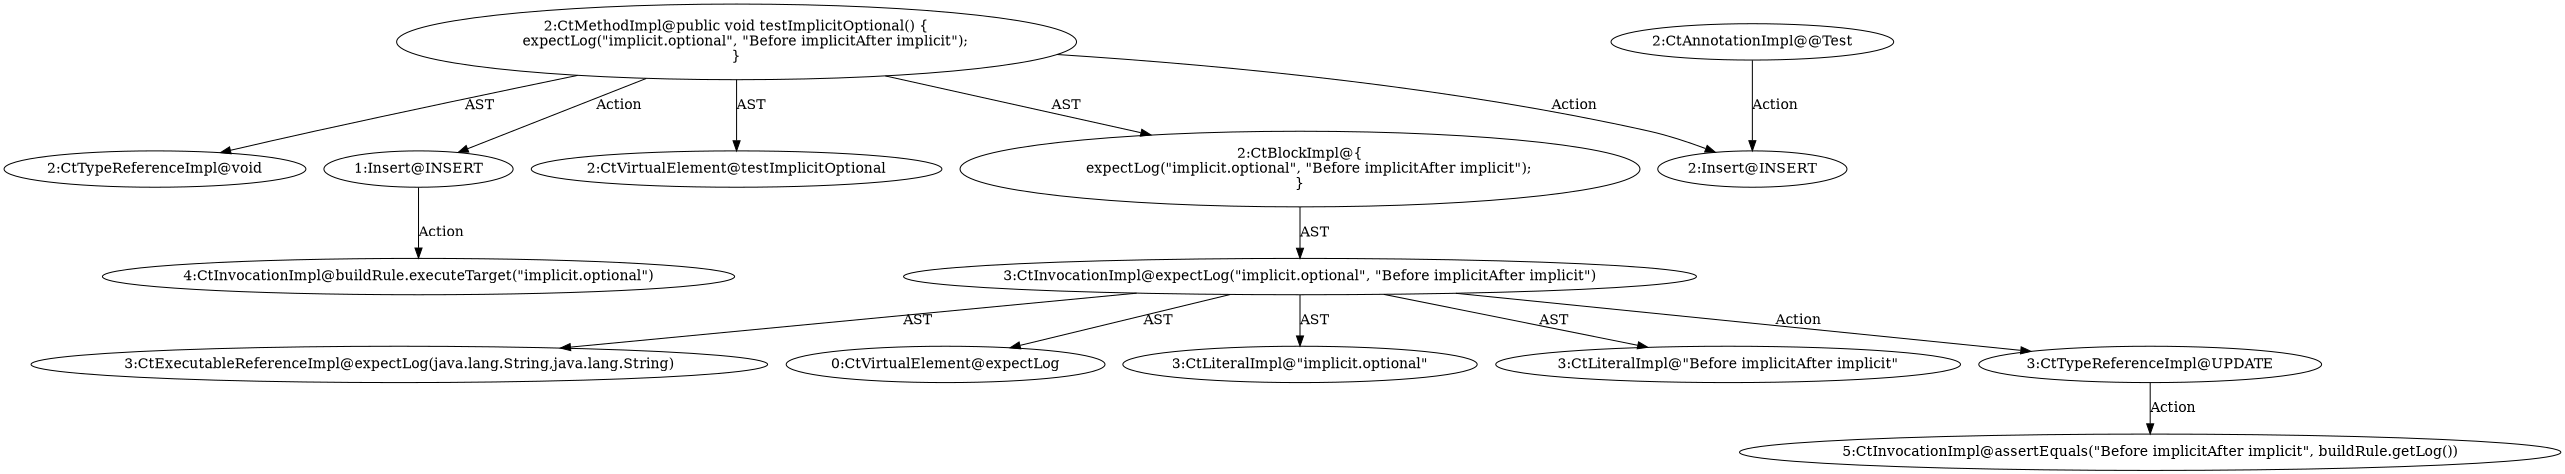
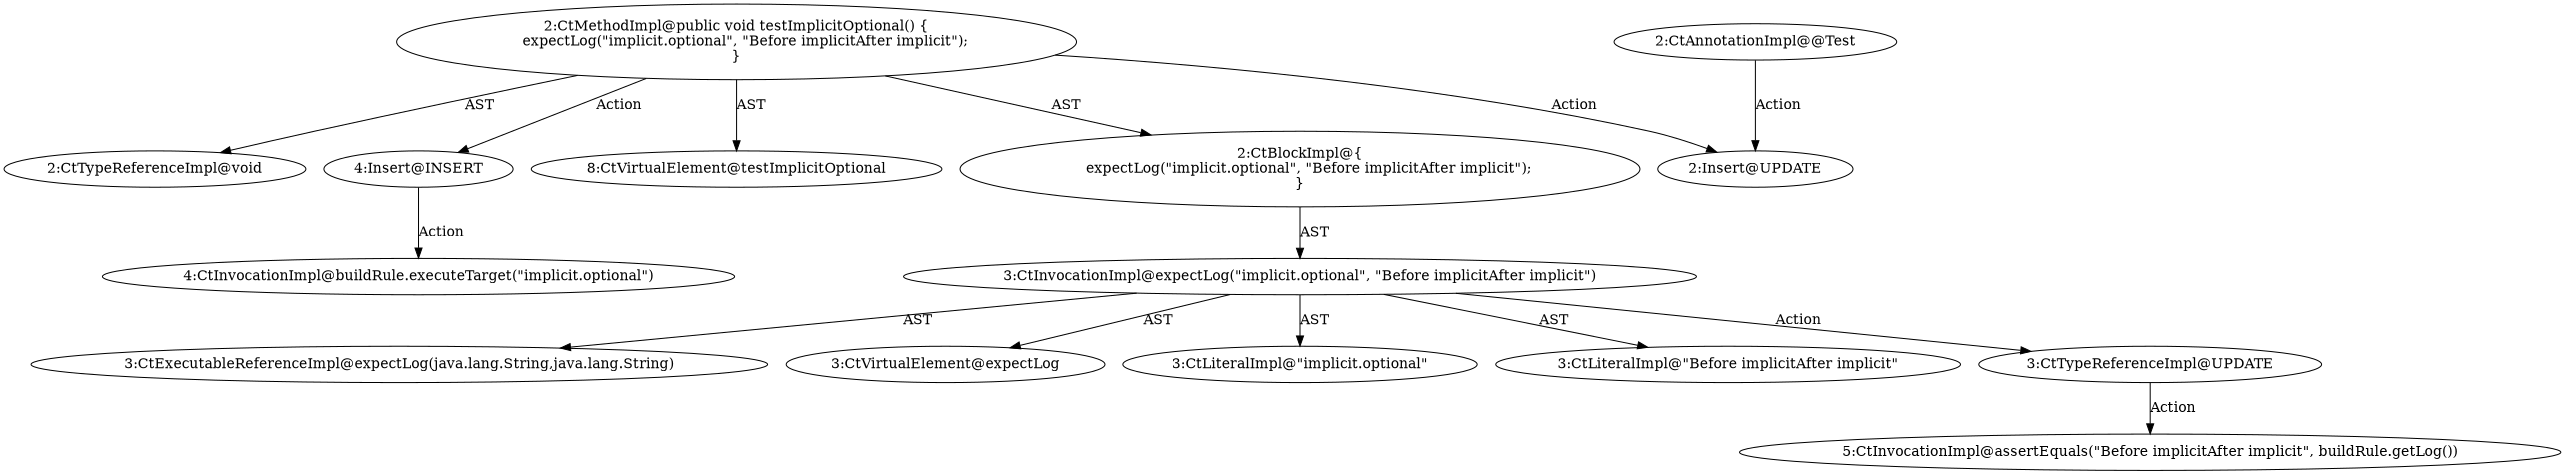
(419, 169) -> (419, 169)
(737, 169) -> (737, 169)
(1752, 169) -> (1755, 169)
(946, 364) -> (946, 364)
